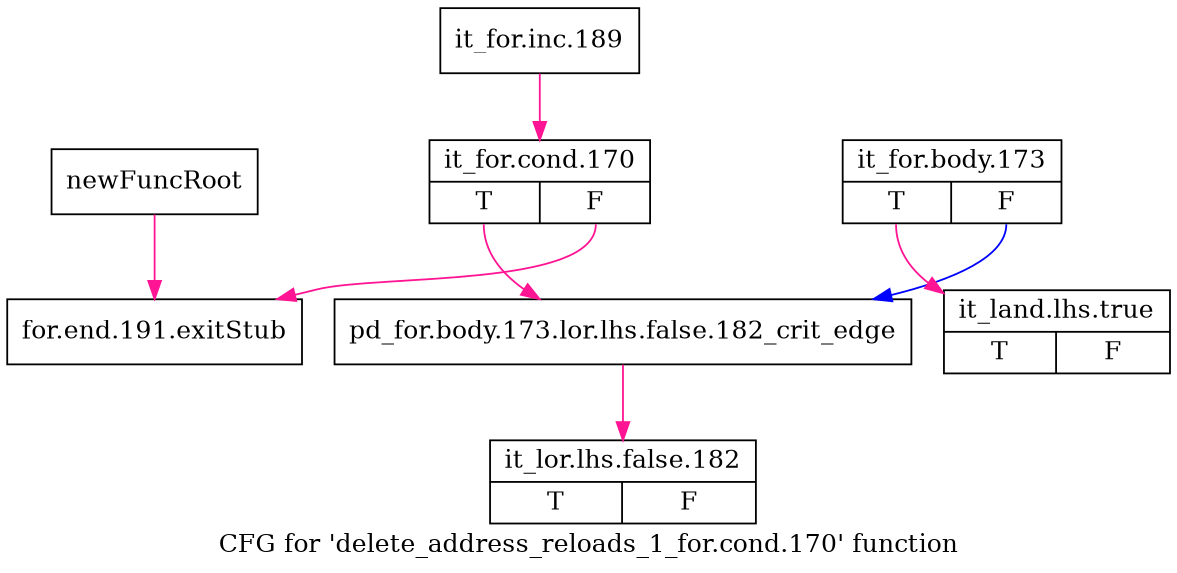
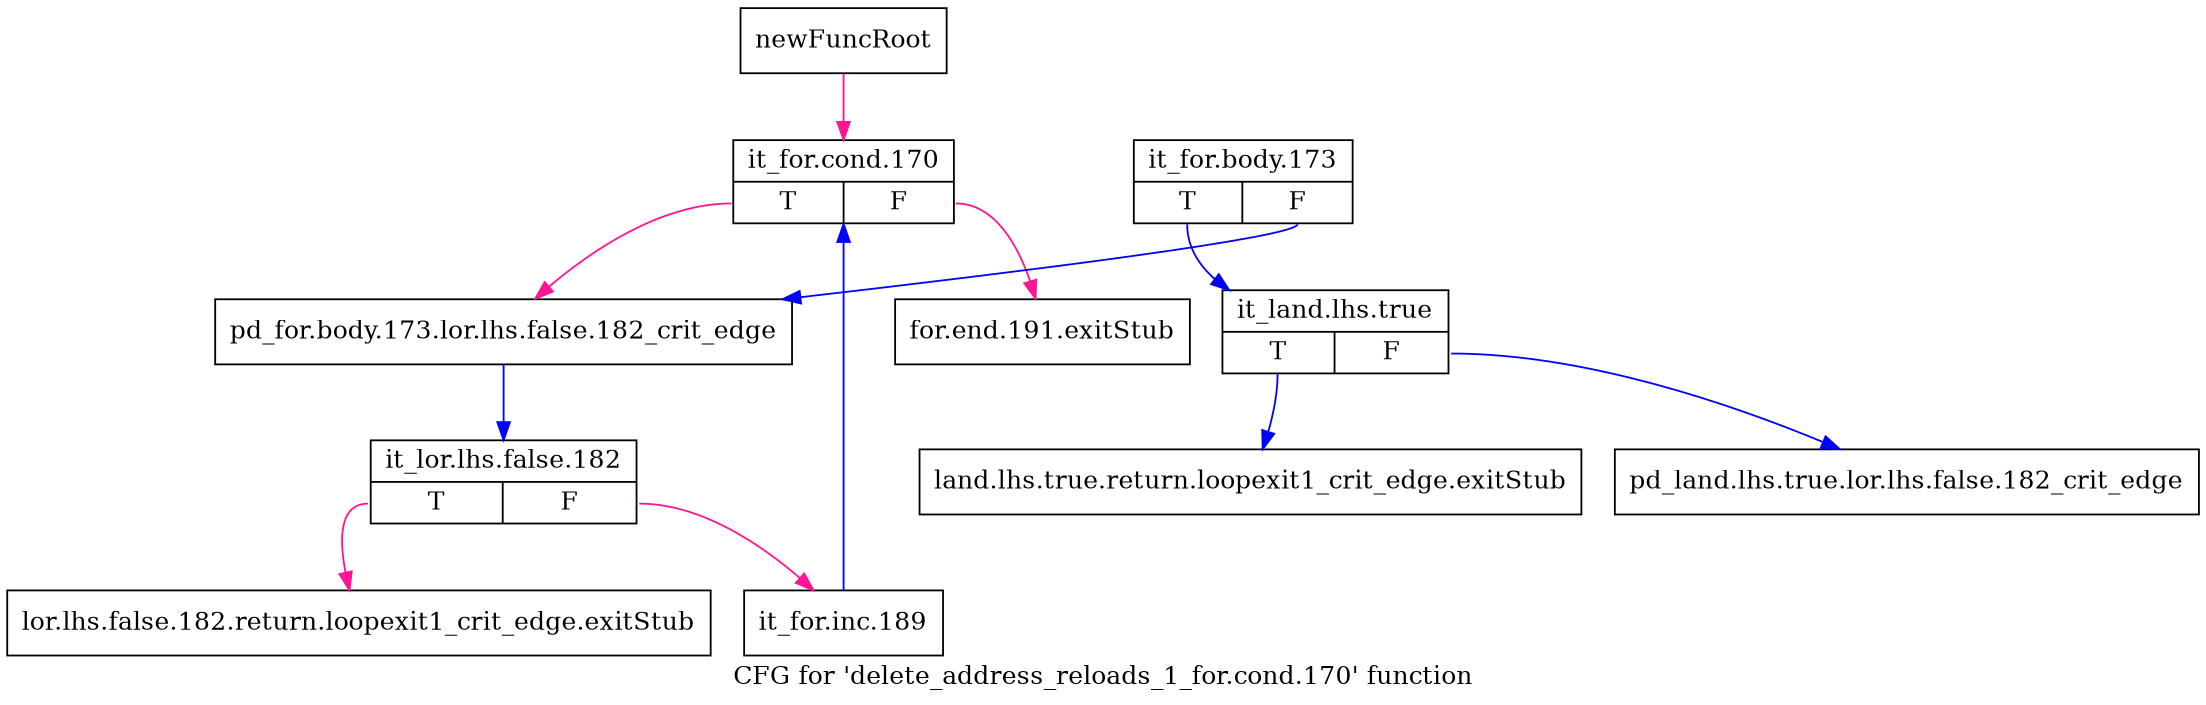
(540, 98) -> (844, 416)
(155, 248) -> (844, 98)
(905, 257) -> (1197, 259)
(623, 393) -> (504, 393)
none -> (1250, 482)
none -> (1907, 482)
none -> (725, 527)
none -> (359, 623)
